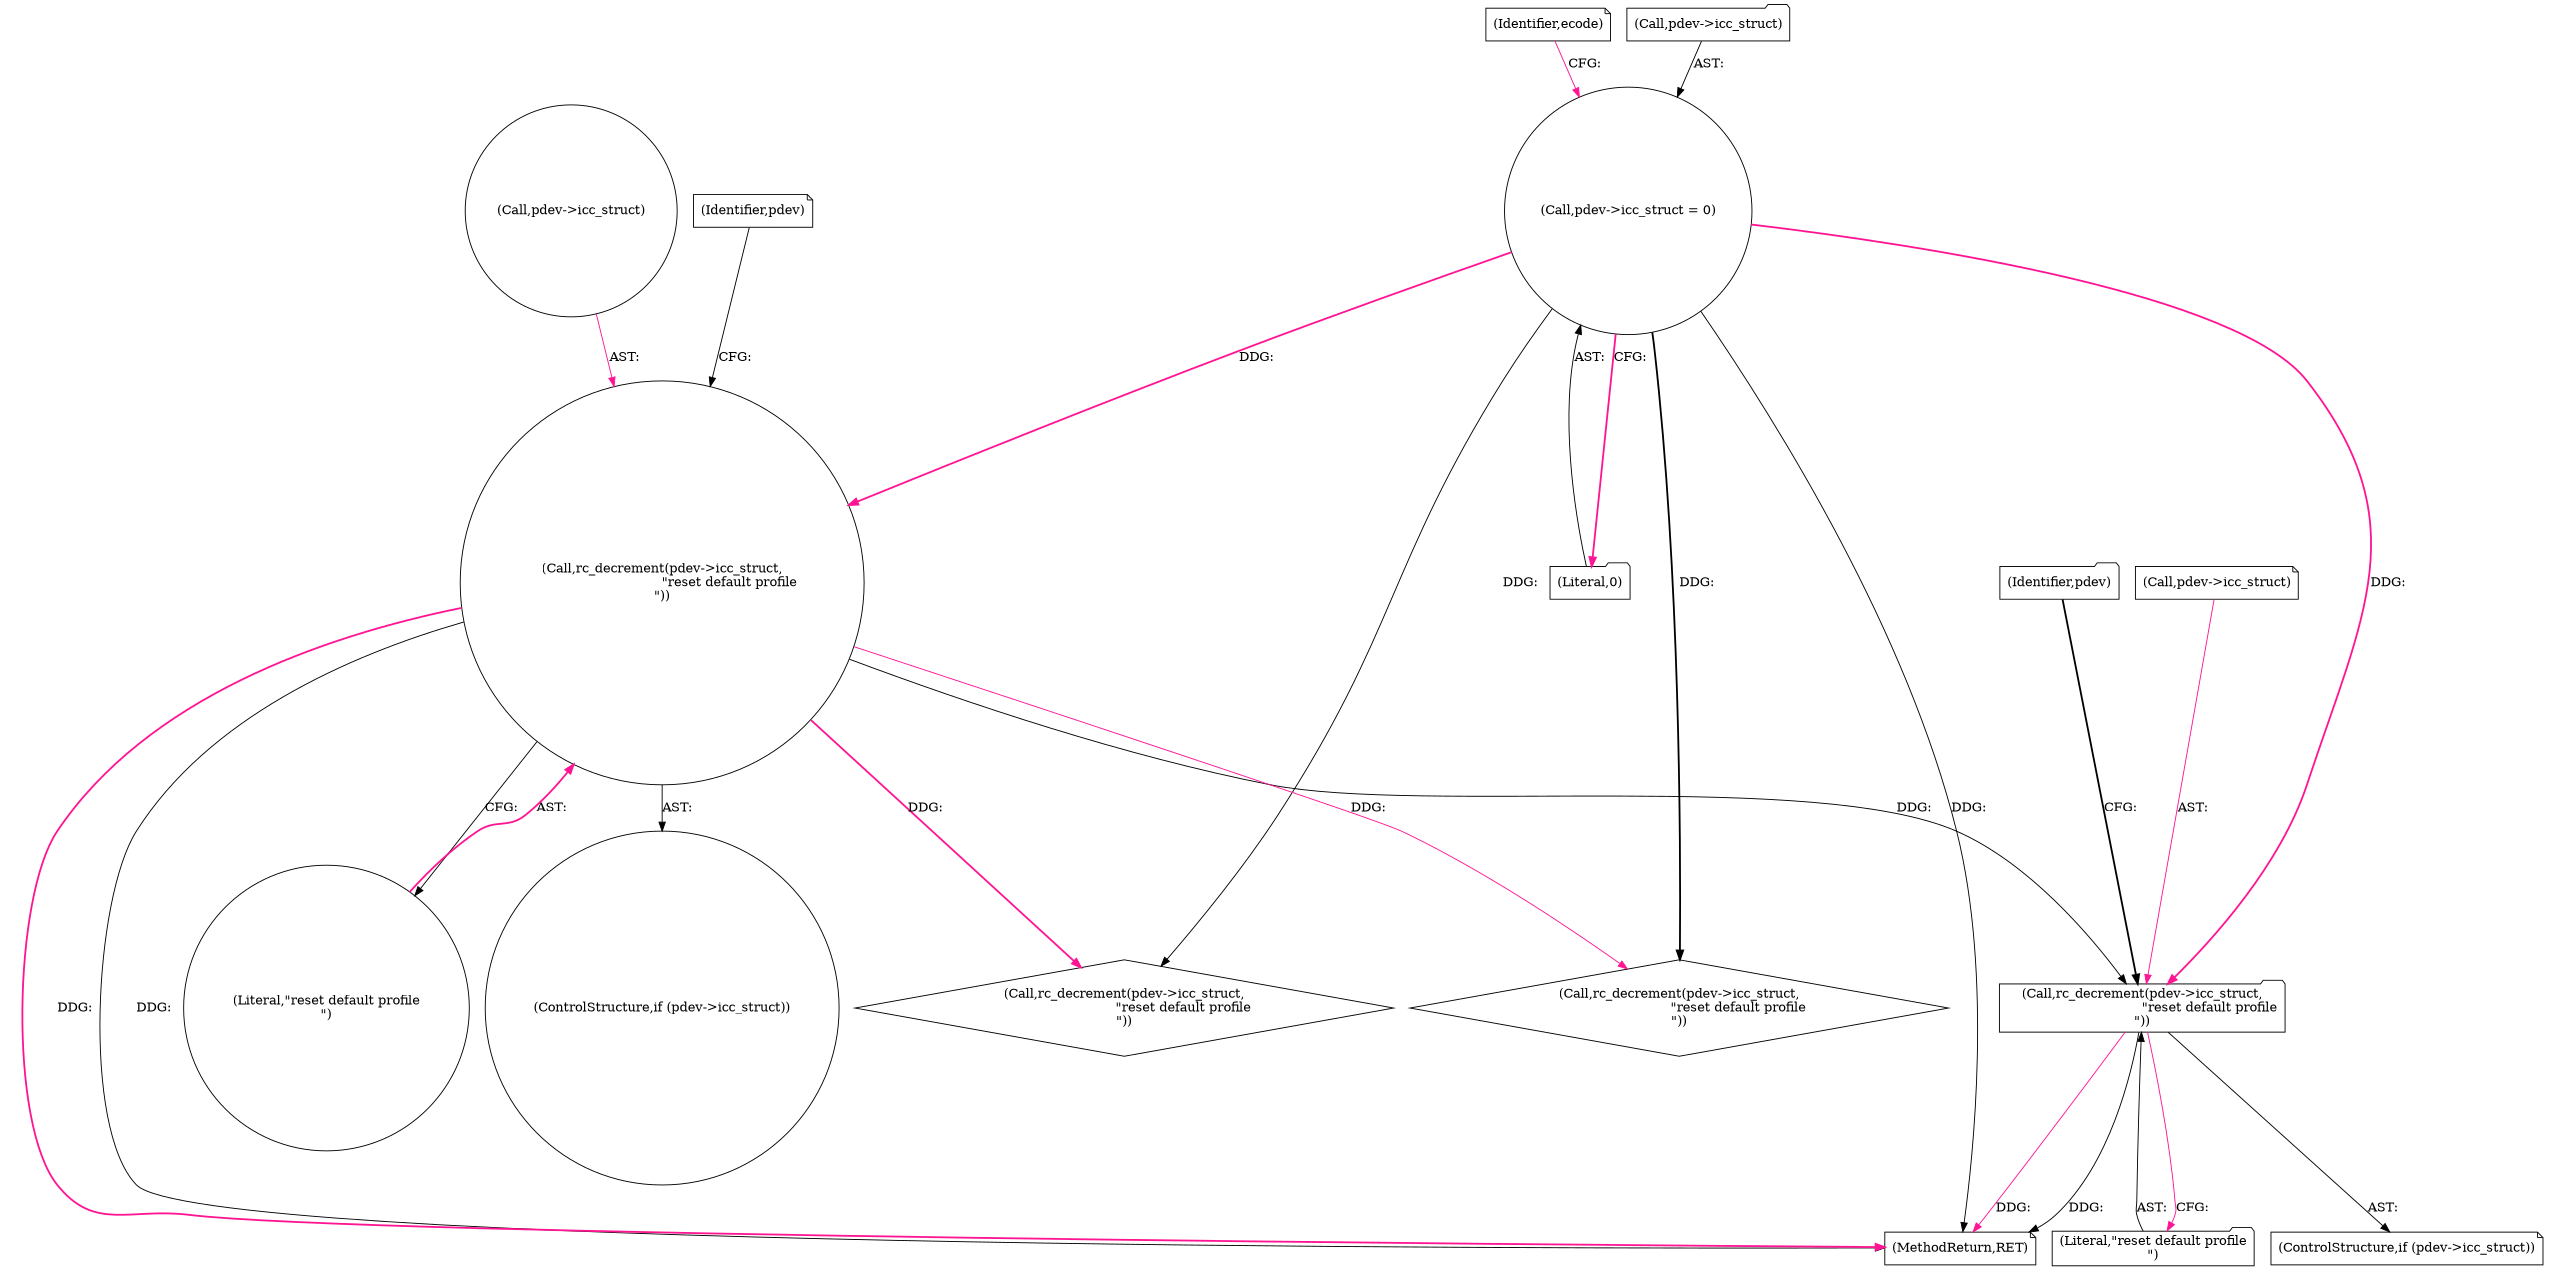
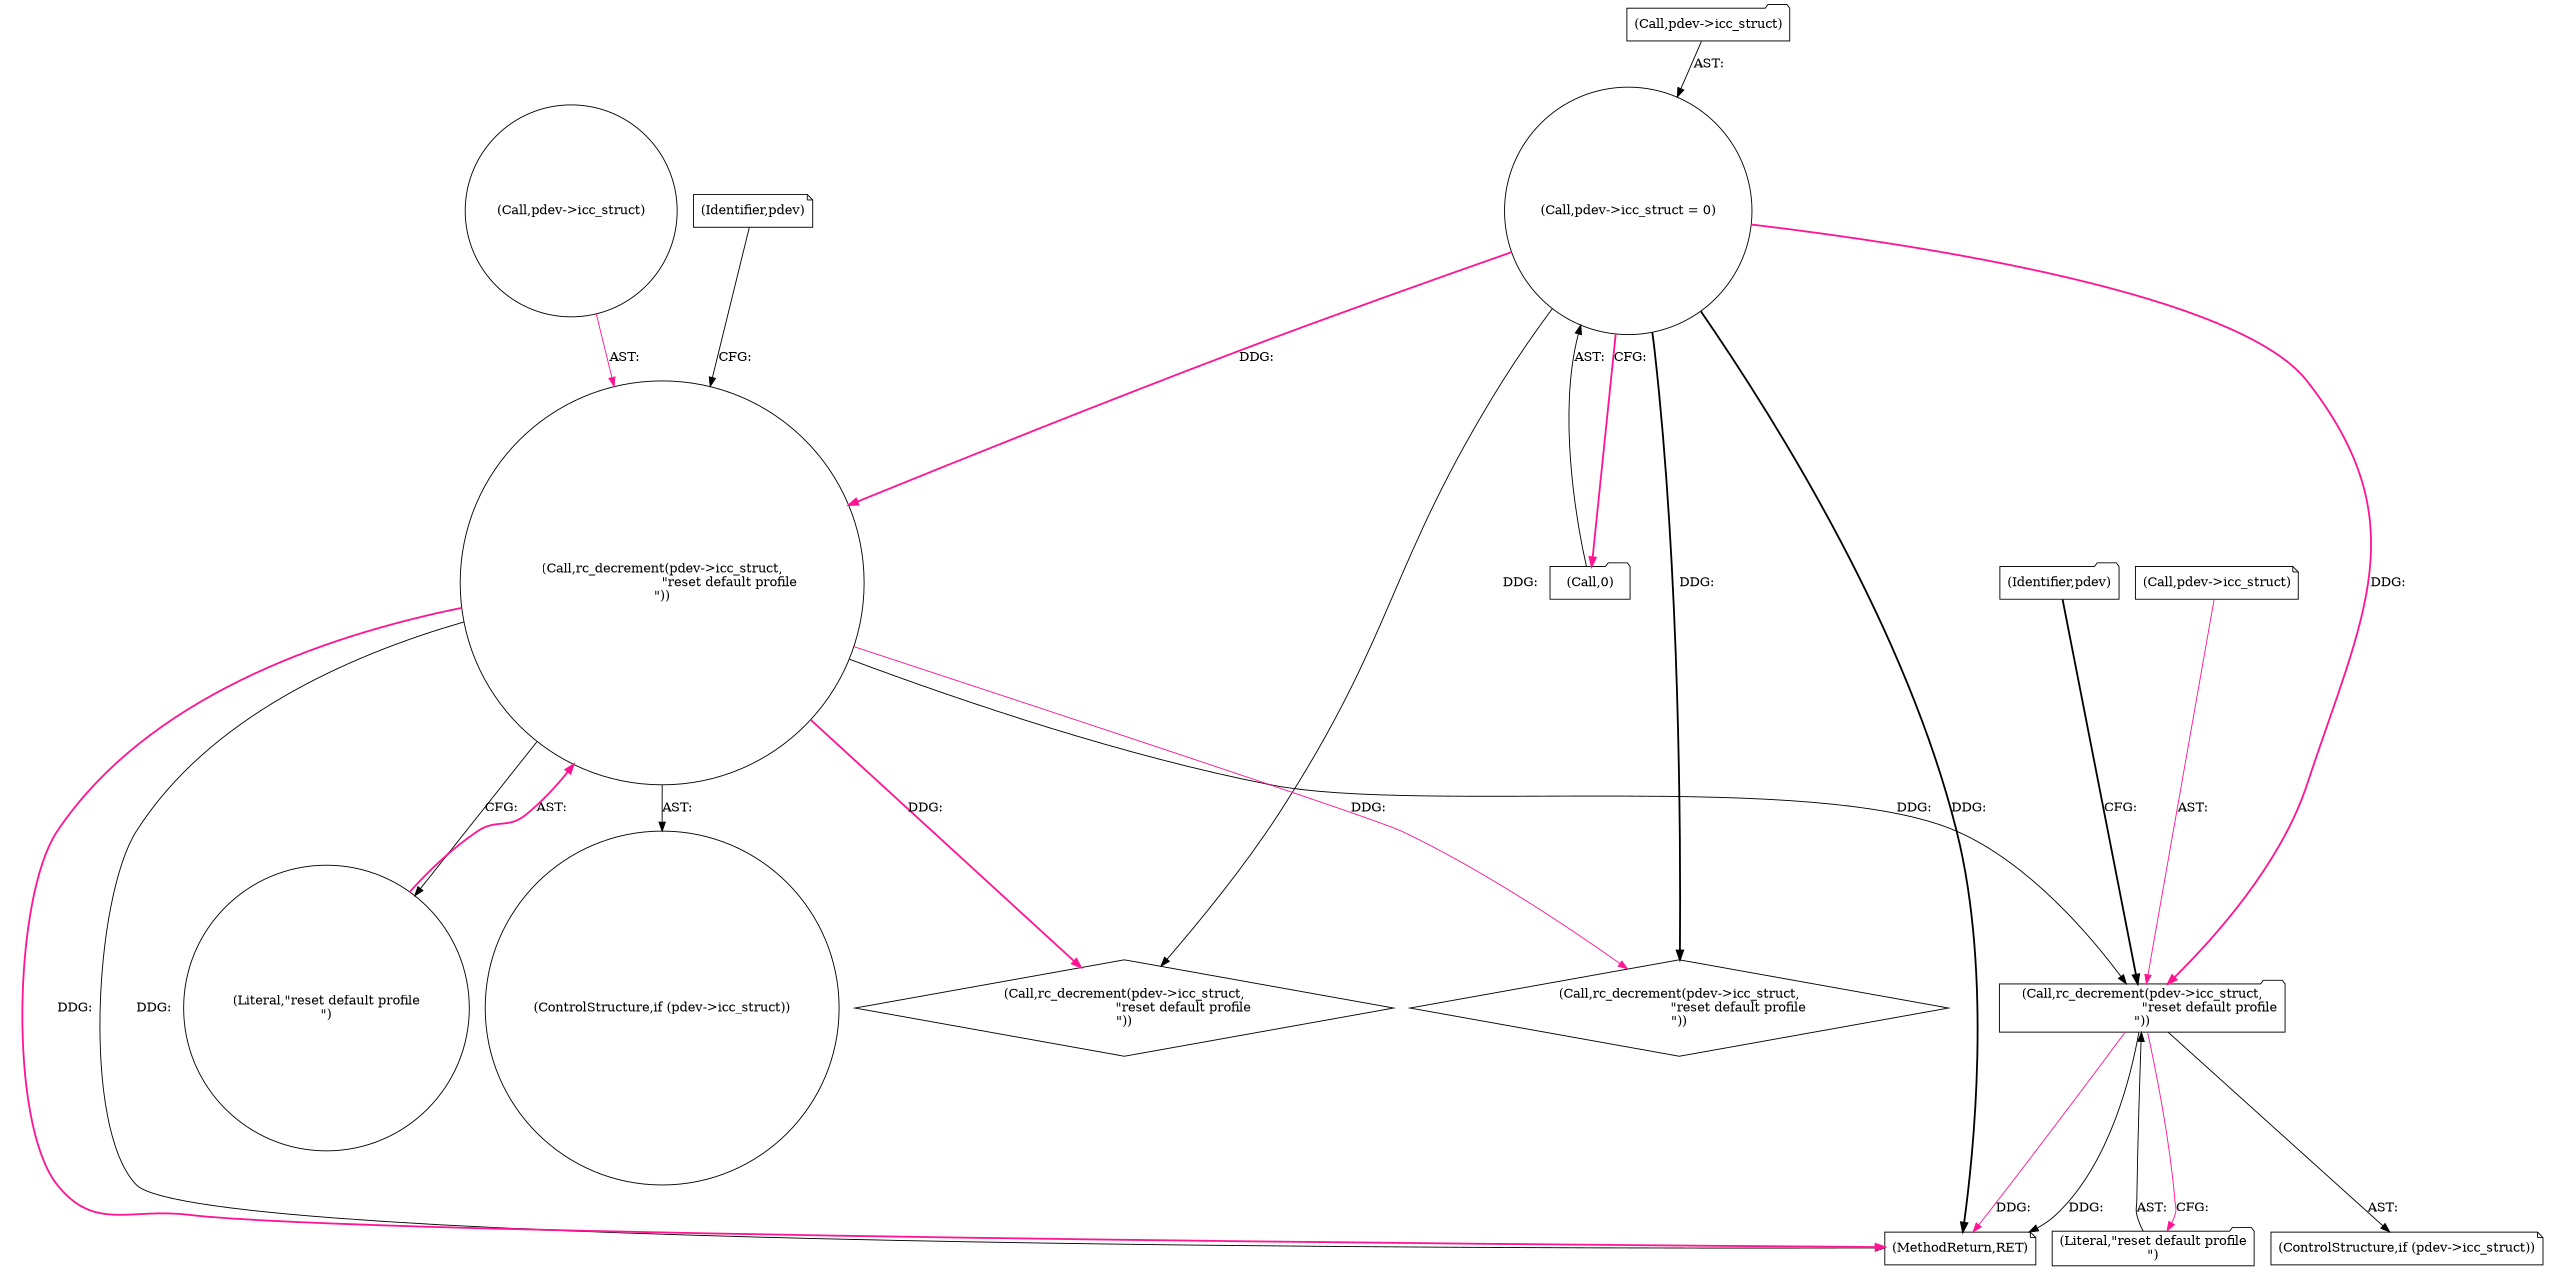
(1548, 25) -> none
(1590, 583) -> (1590, 583)
(1929, 741) -> (1929, 741)
